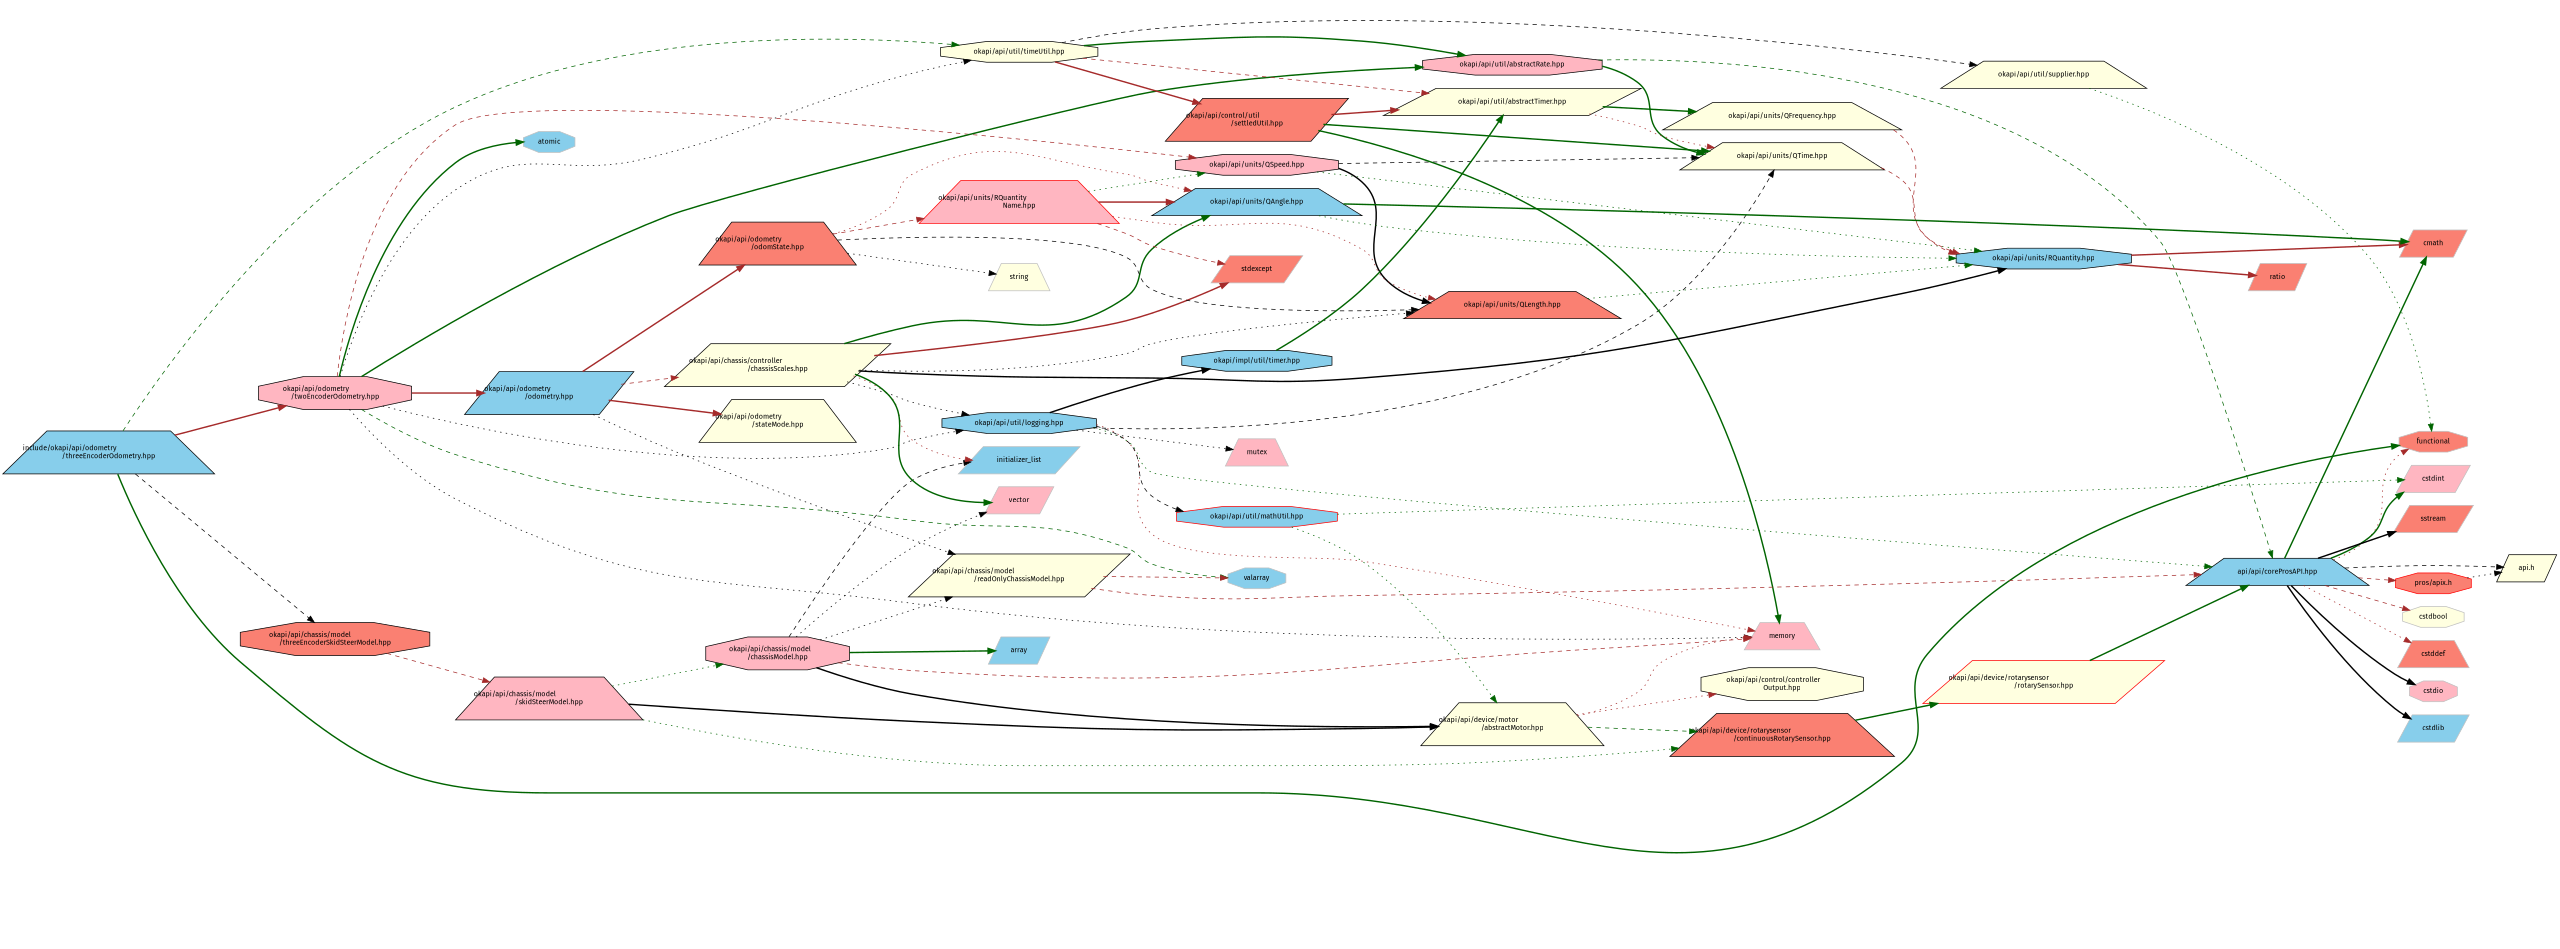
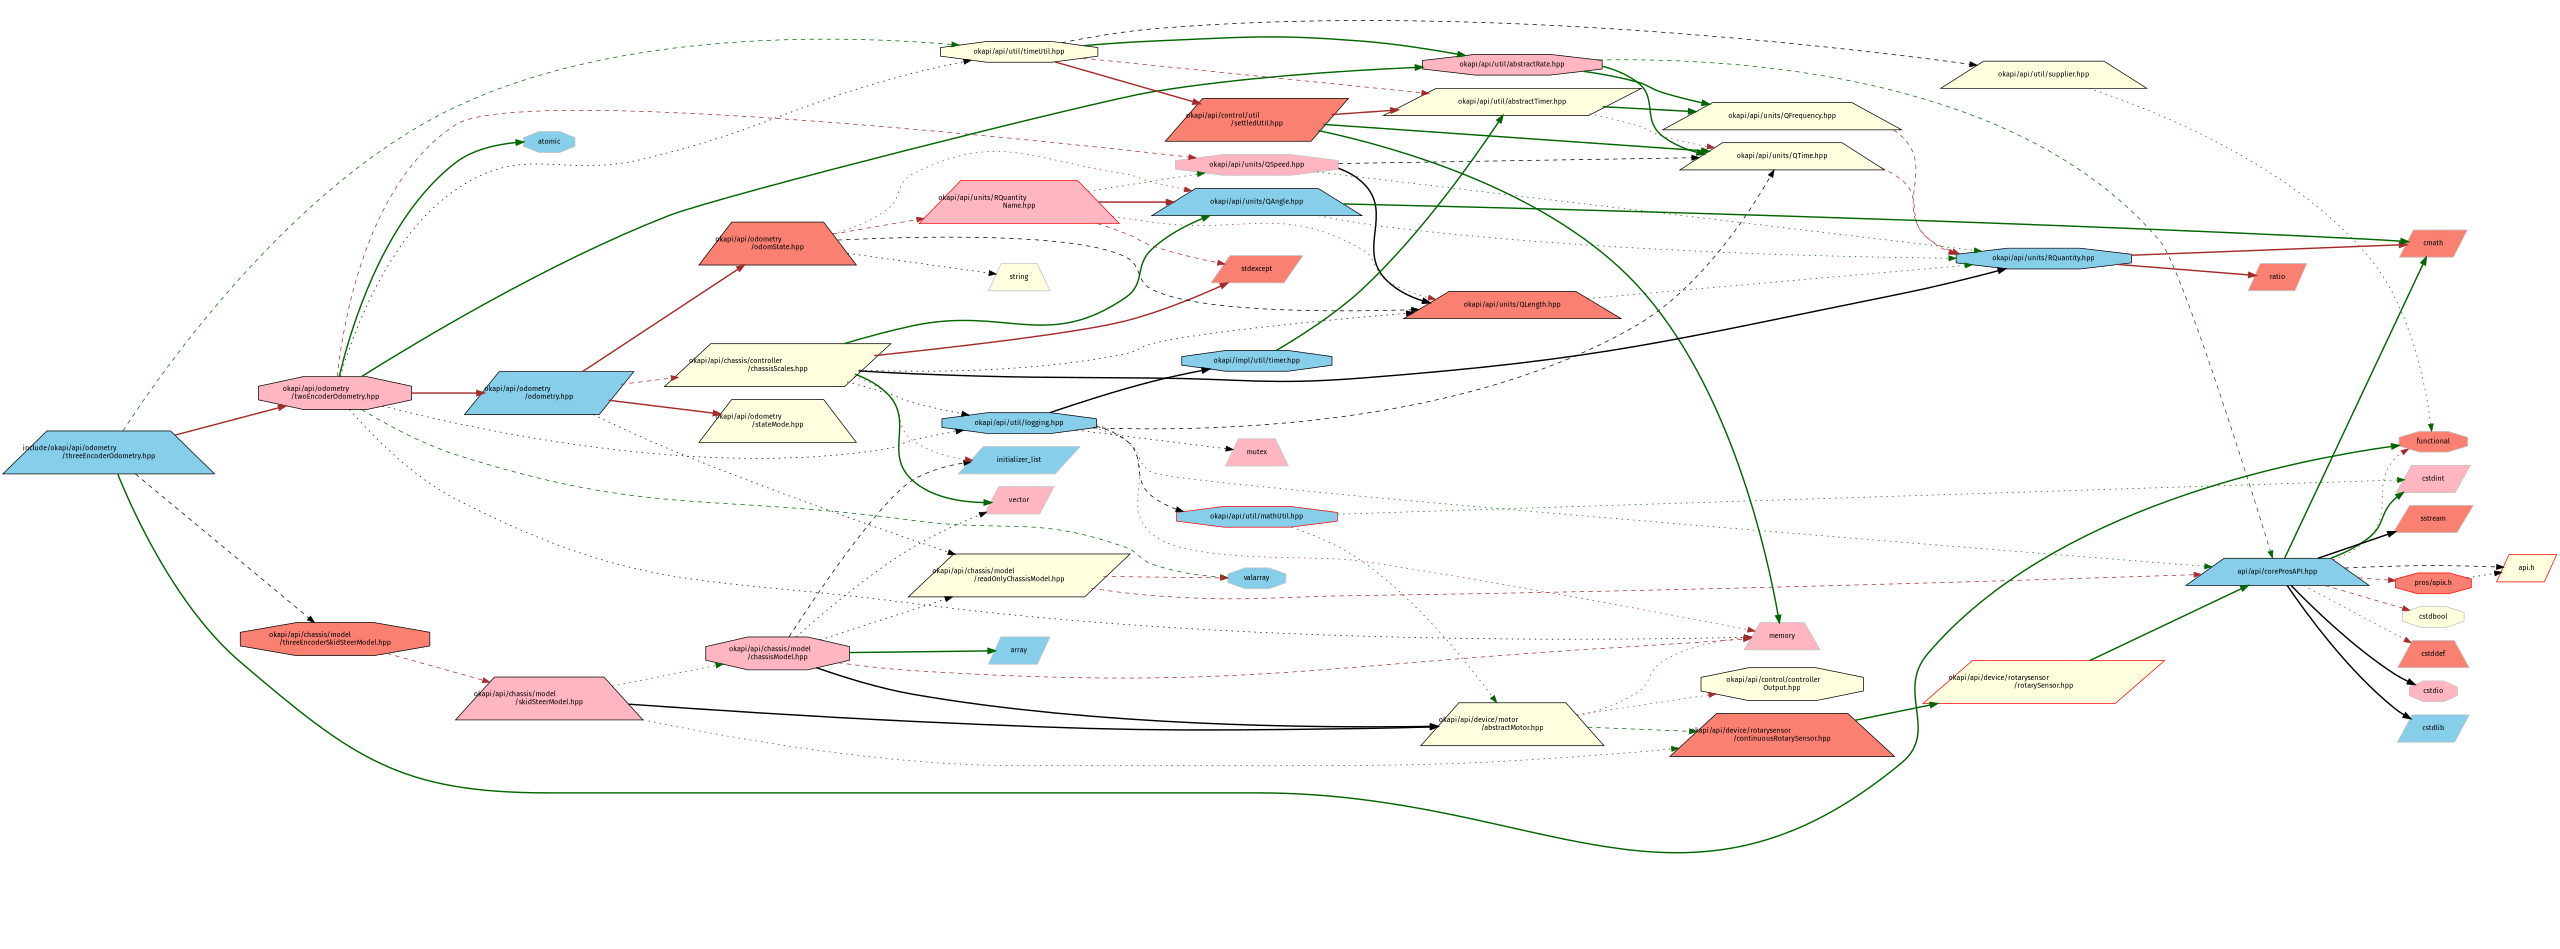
none -> (1649, 87)
(1257, 165) -> (1257, 165)
(2527, 568) -> (2527, 568)
